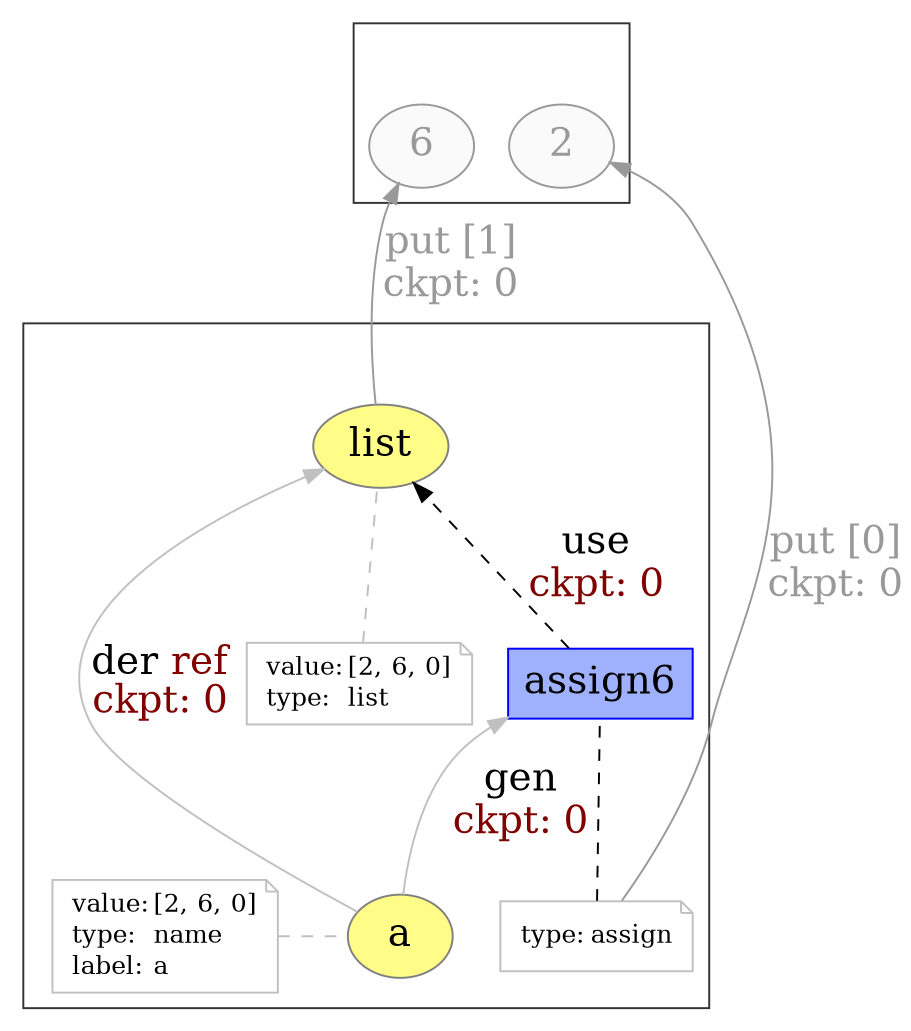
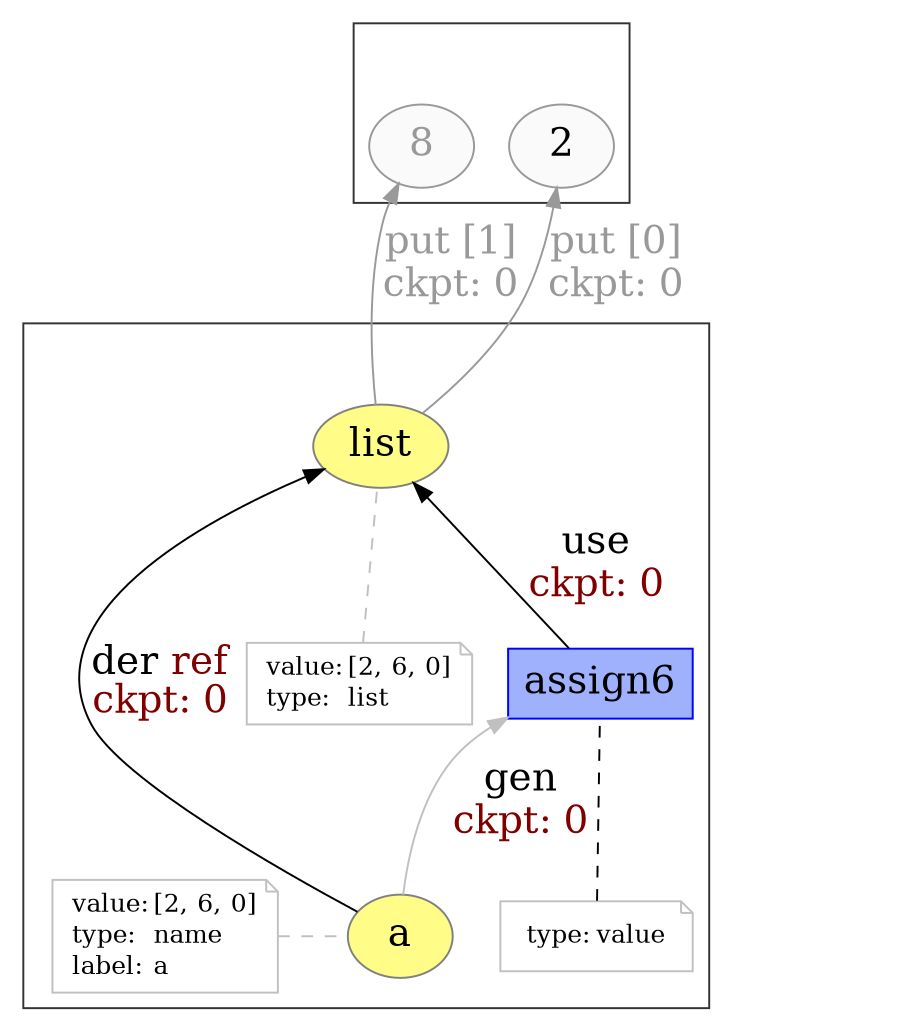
(422, 146) -> (422, 146)
(562, 146) -> (562, 146)
(767, 527) -> (498, 339)
(498, 573) -> (498, 573)
(86, 707) -> (86, 707)
(632, 935) -> (631, 935)
